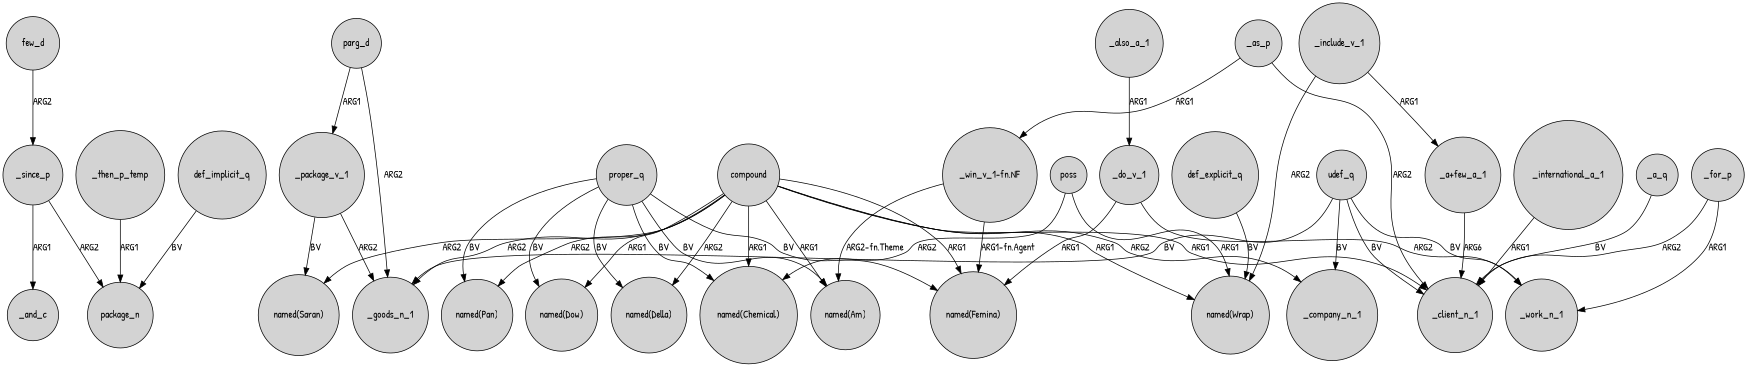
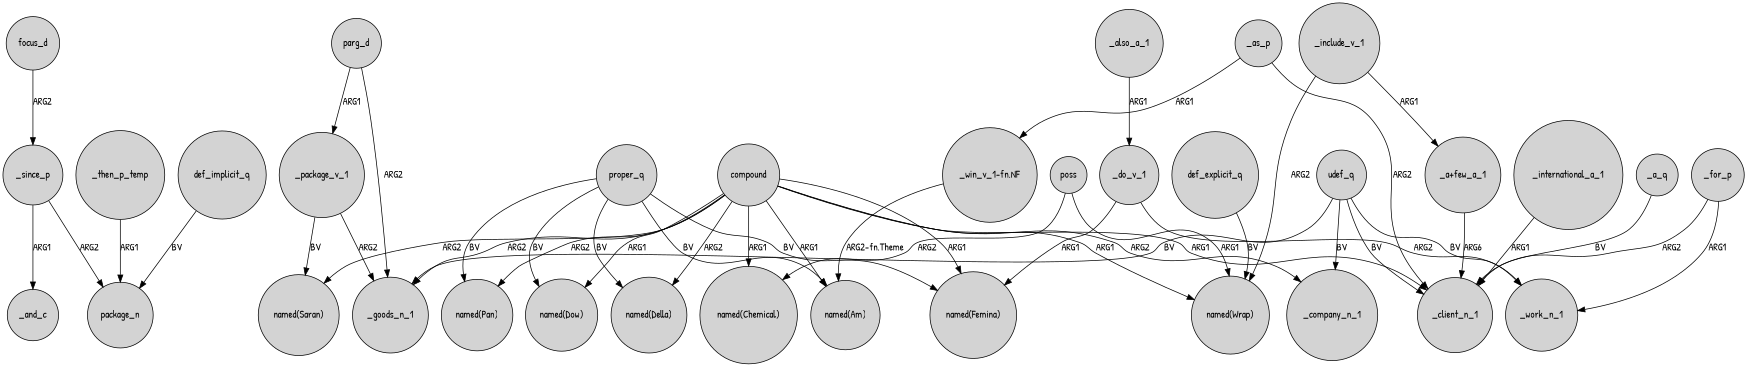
(33, 43) -> (33, 43)
(982, 243) -> none
(655, 249) -> none
